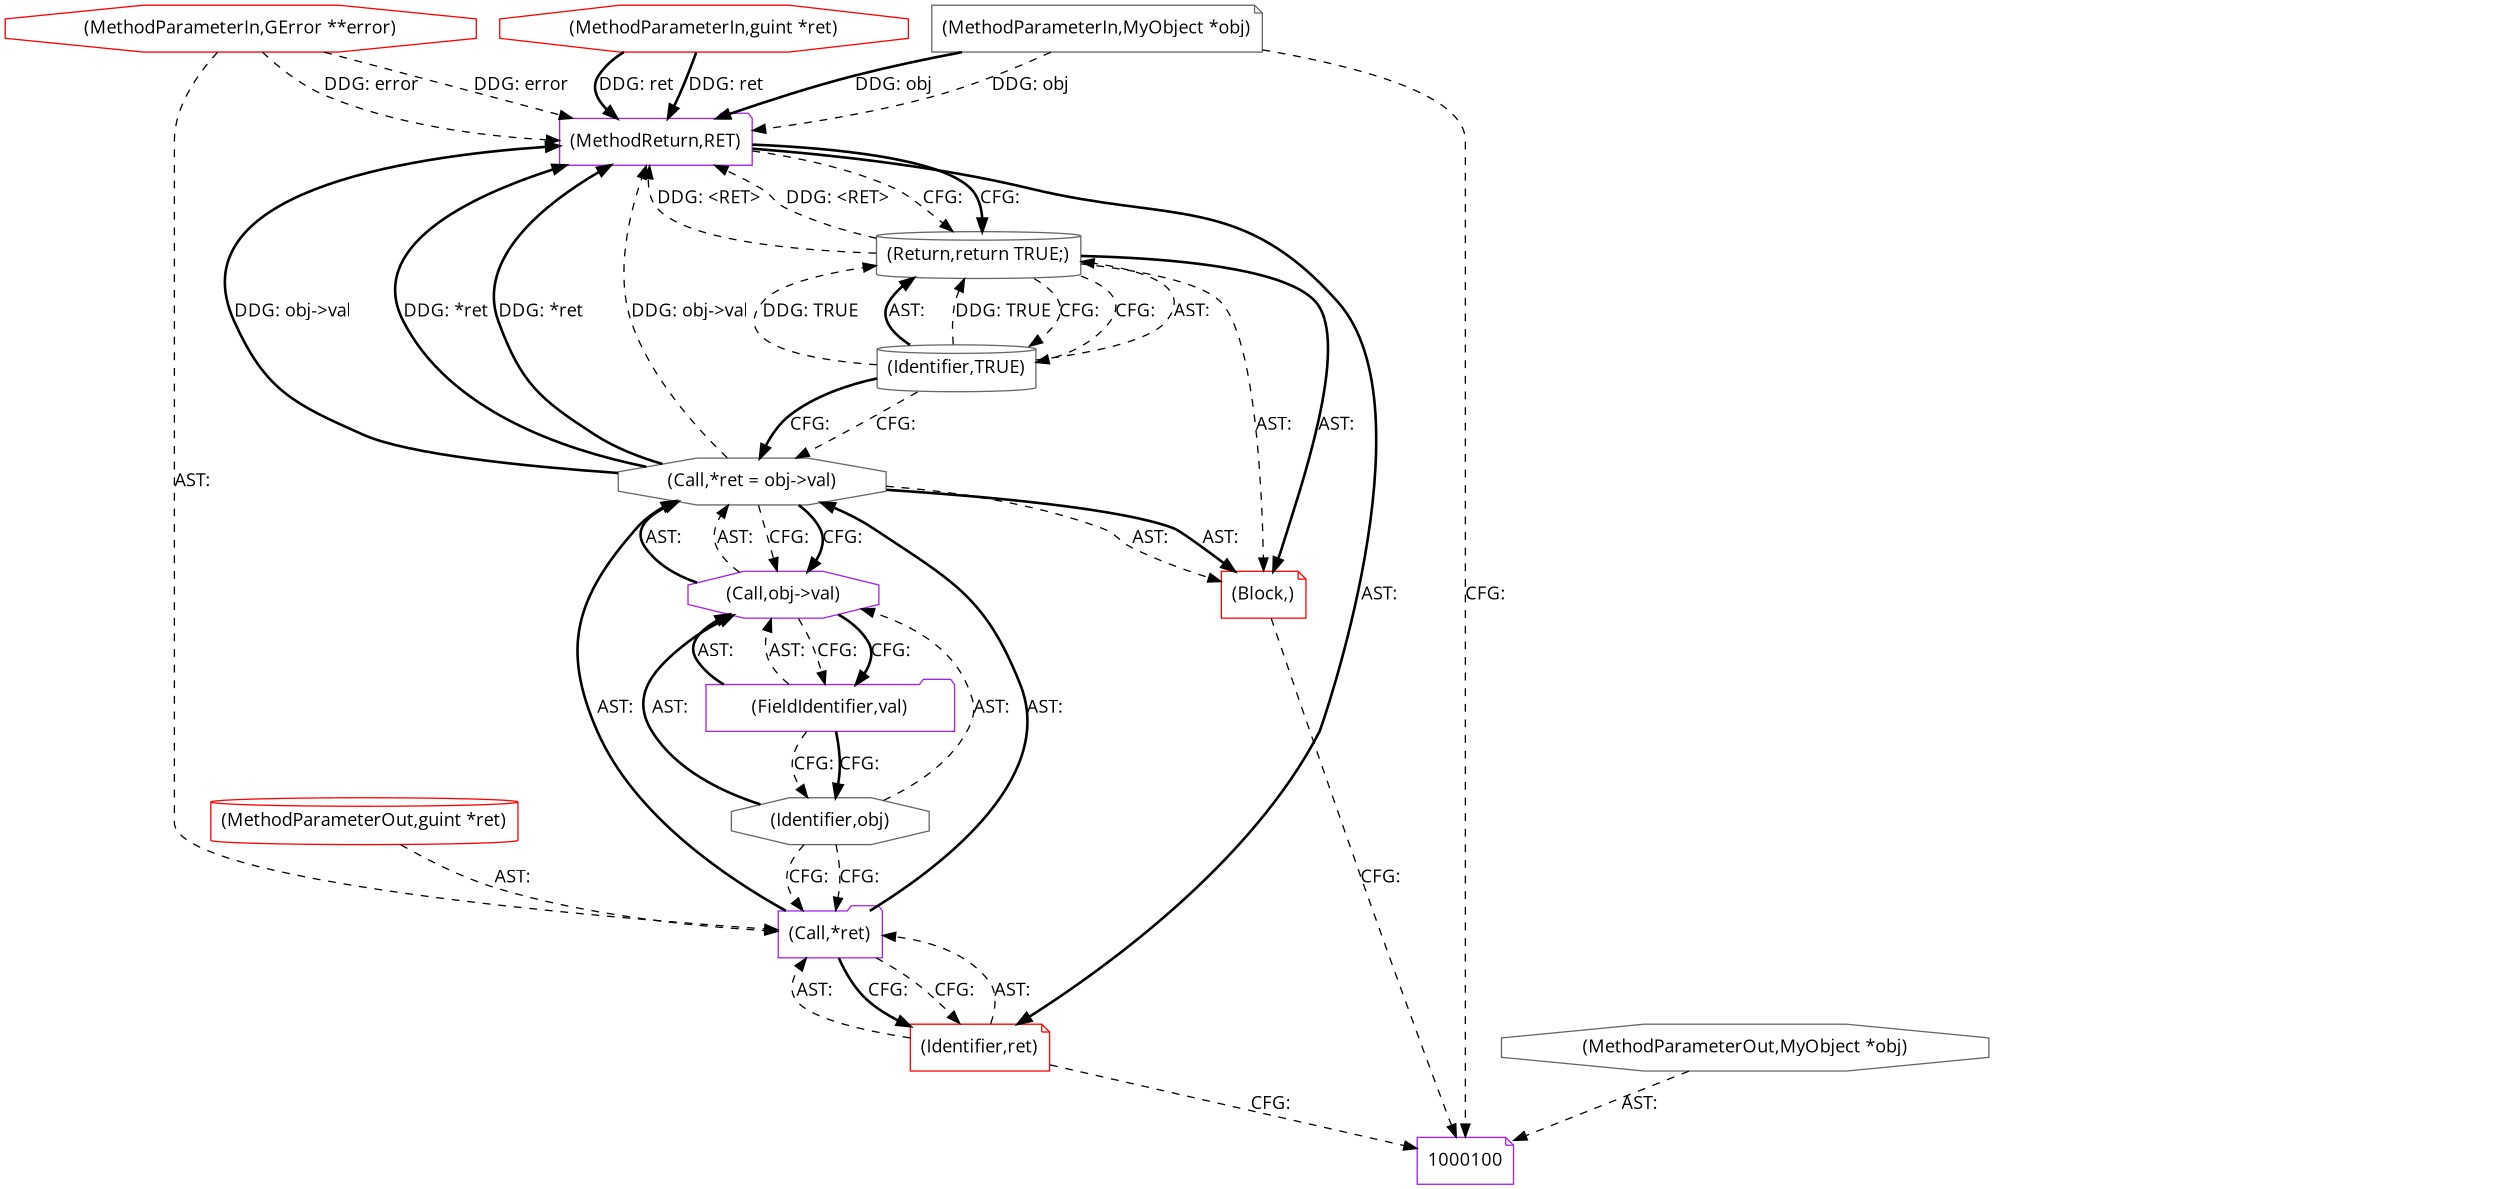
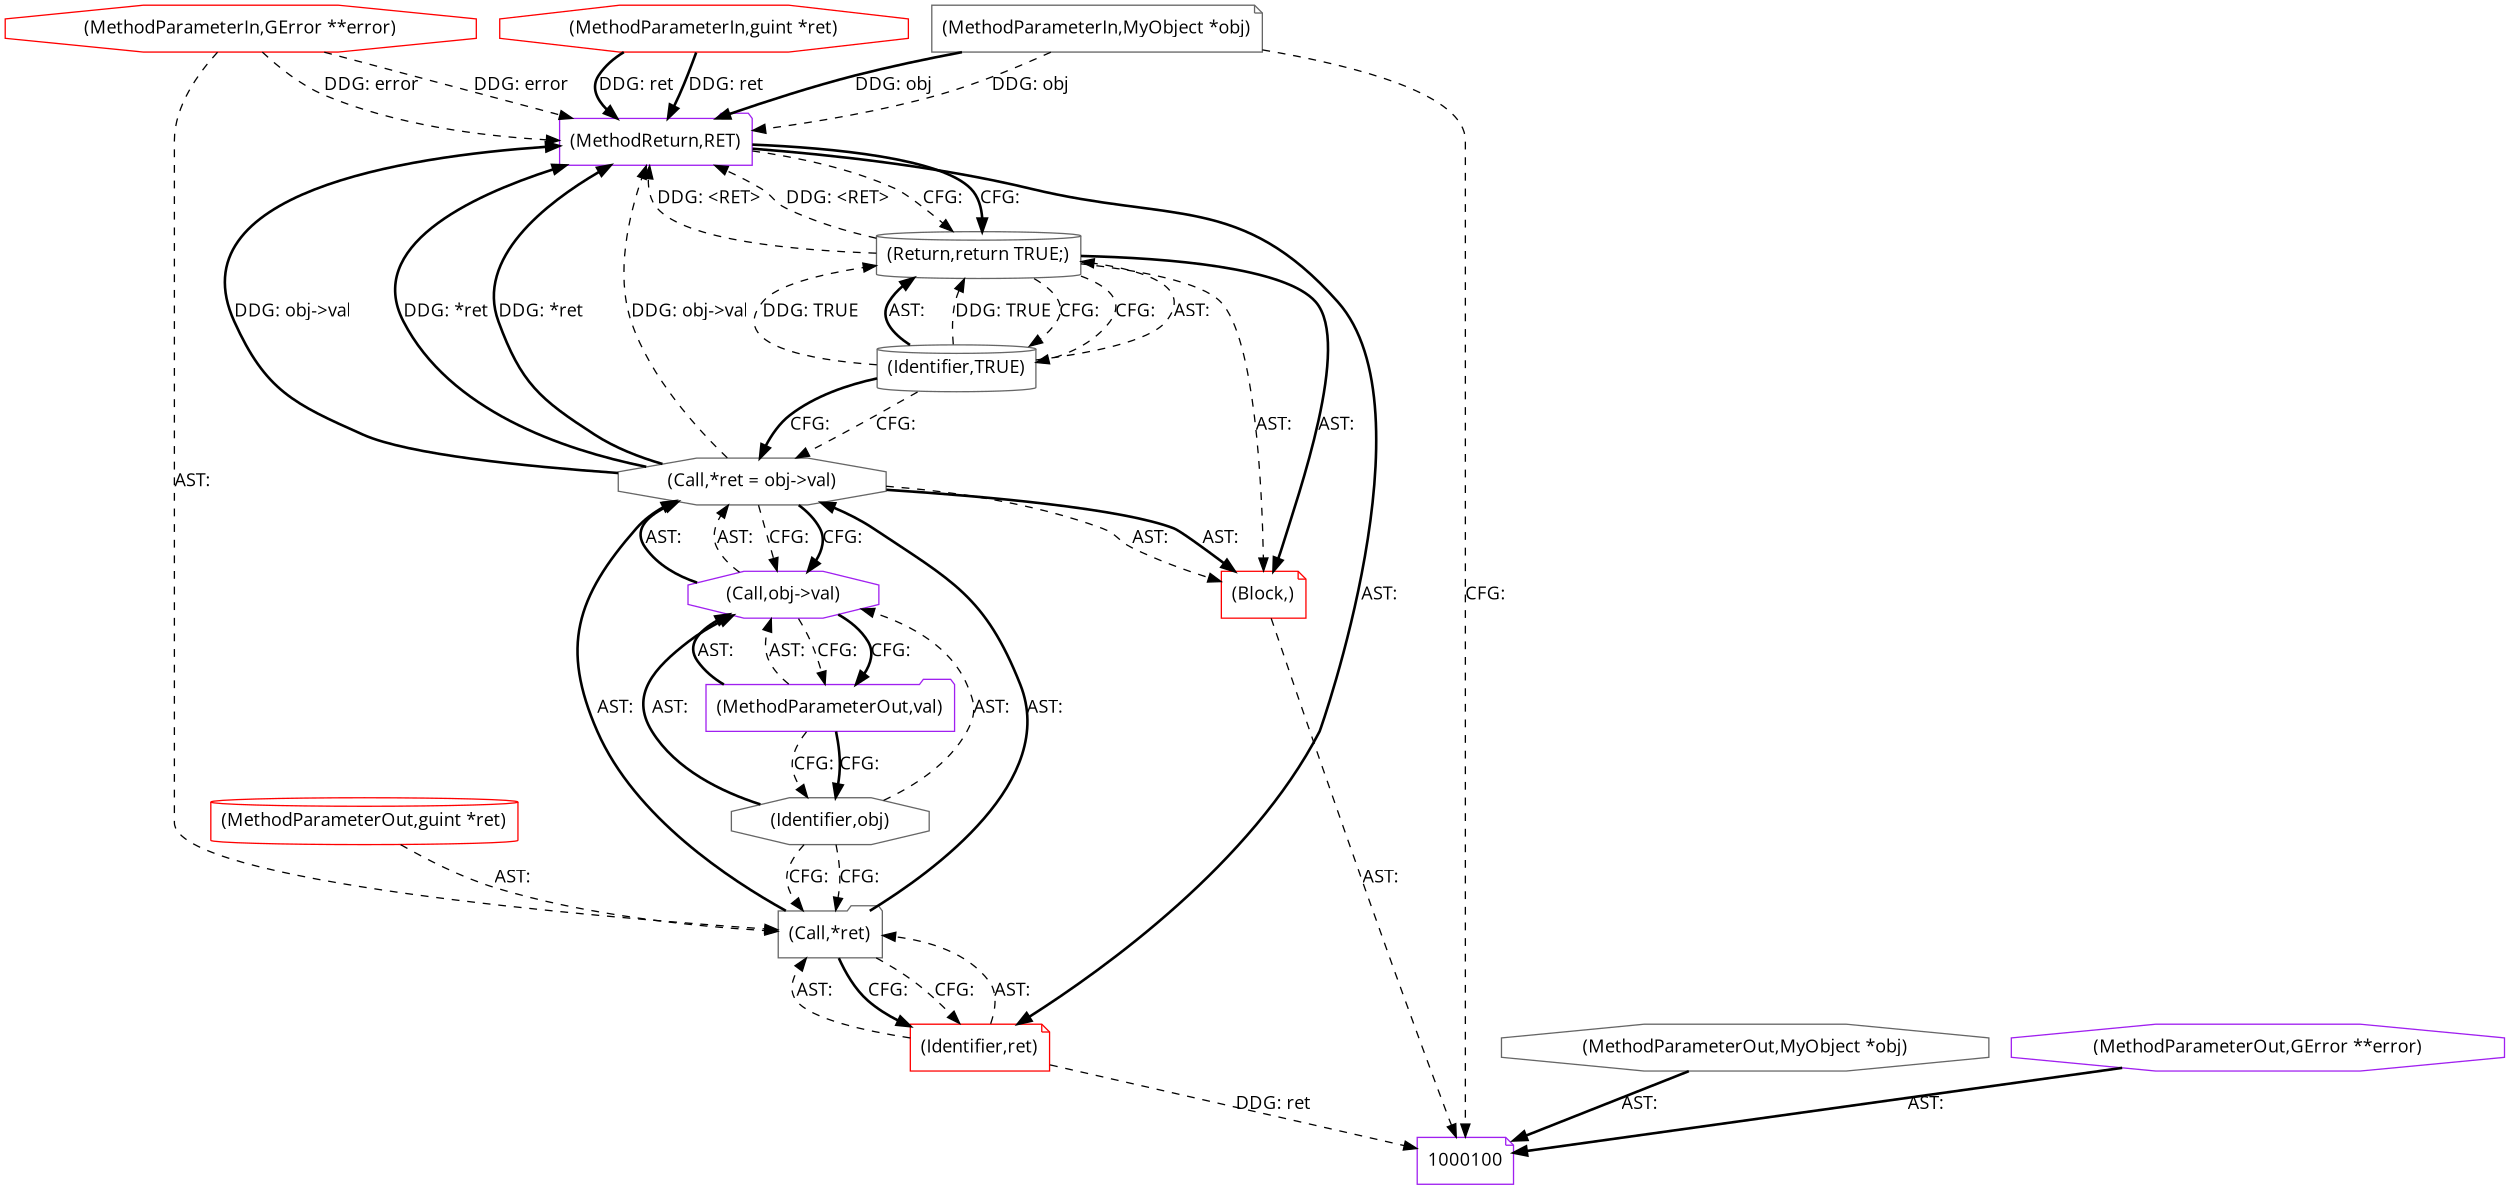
(830, 708) -> (830, 708)
(1383, 878) -> (1383, 878)
(830, 934) -> (830, 934)
none -> (2258, 1048)
(1607, 1103) -> (1607, 1103)
(1273, 1104) -> (1273, 1104)
